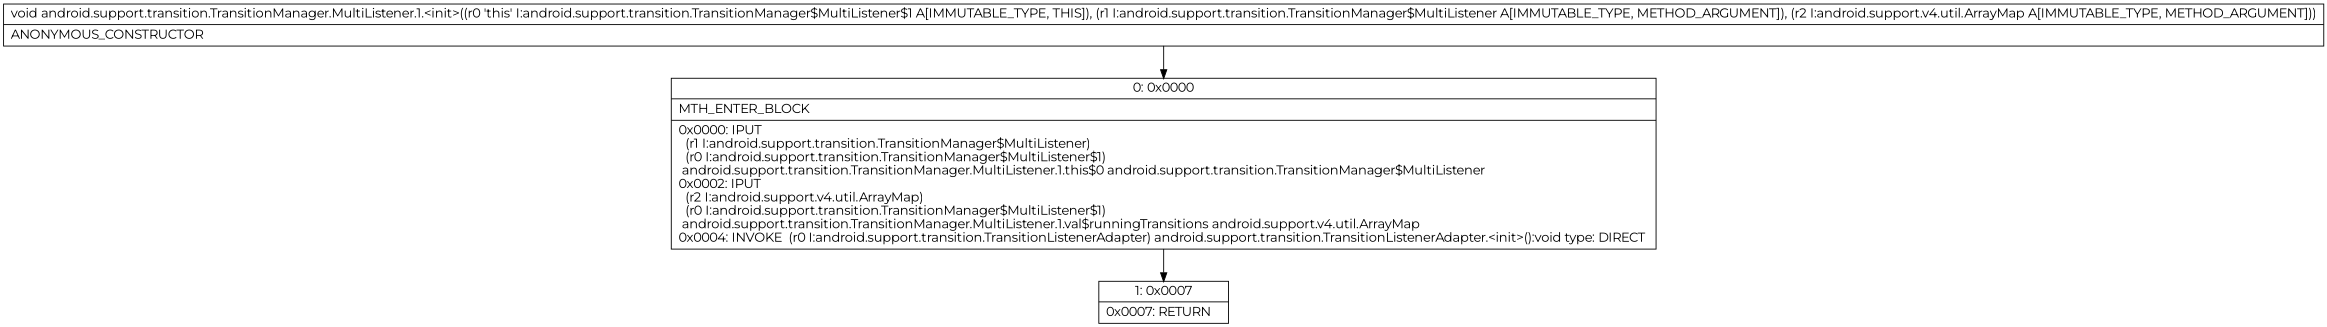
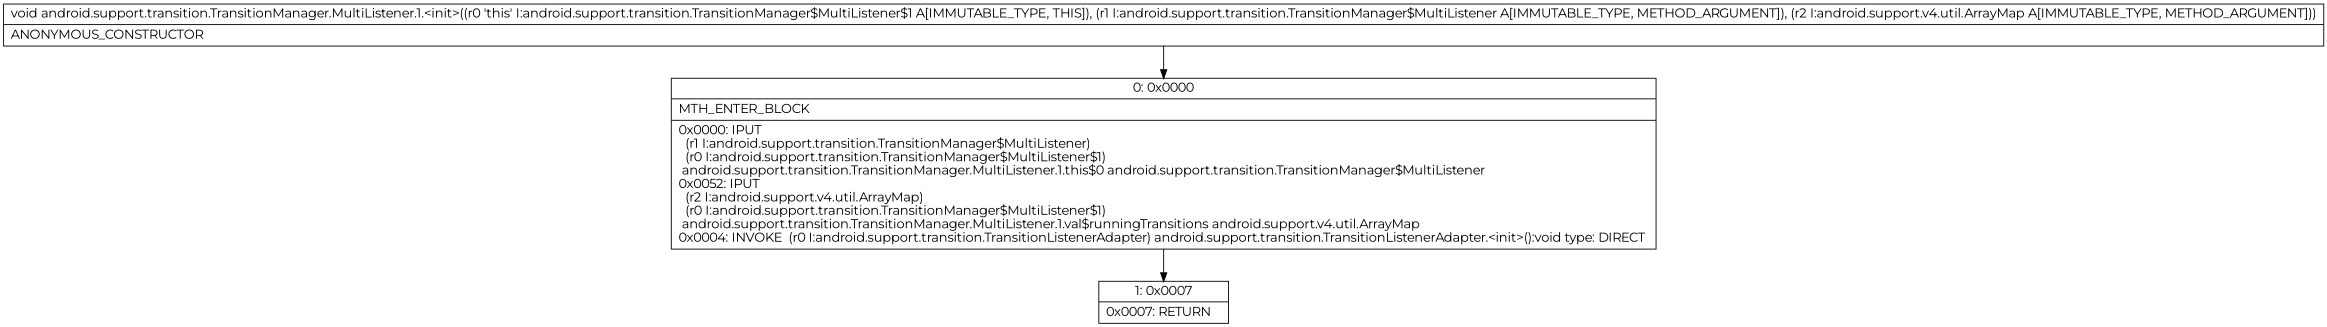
(723, 184) -> (723, 184)
